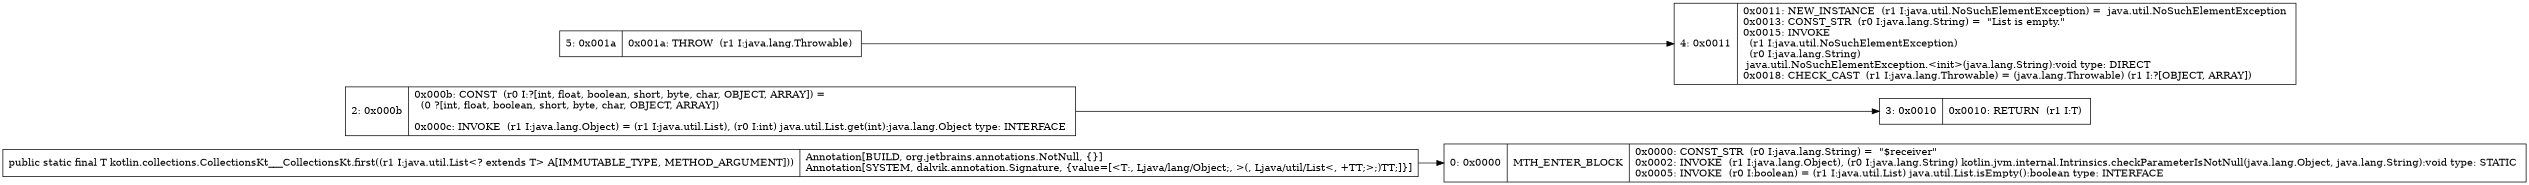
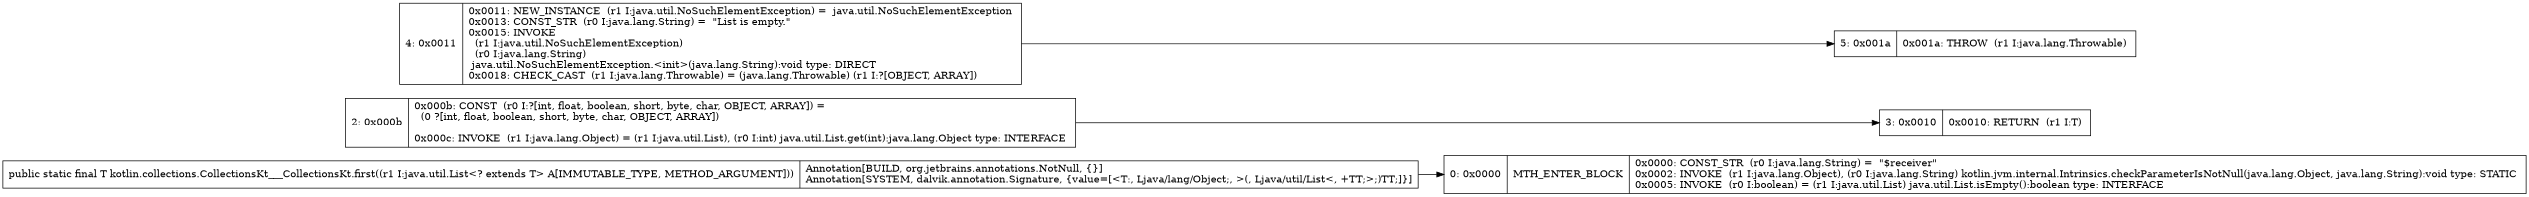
(1264, 44) -> (1424, 44)
